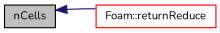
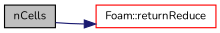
(81, 9) -> (70, 24)
